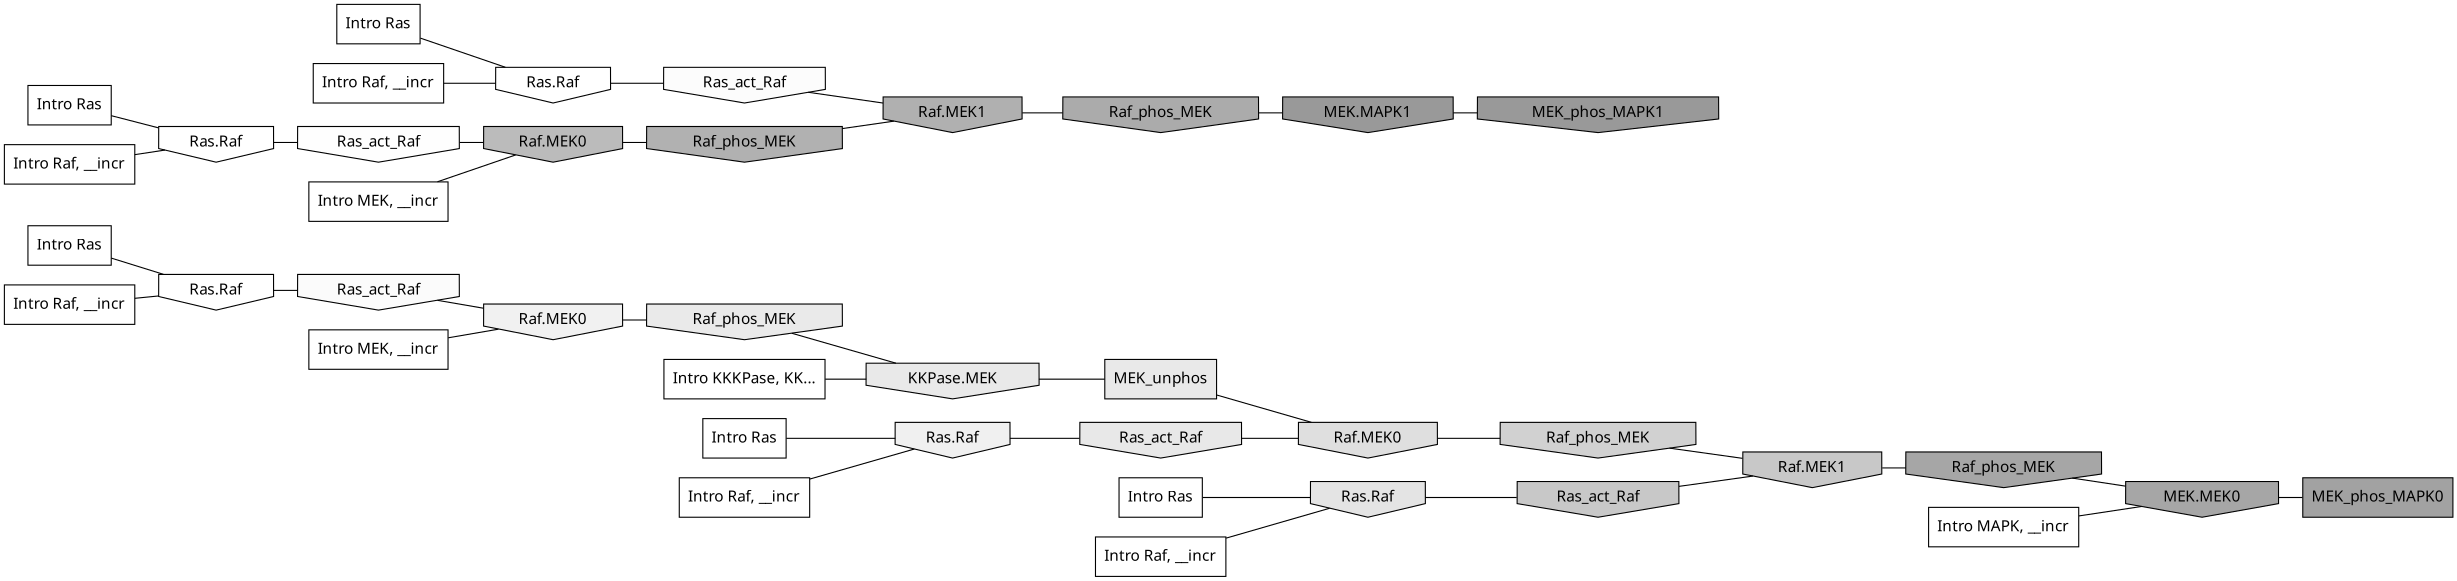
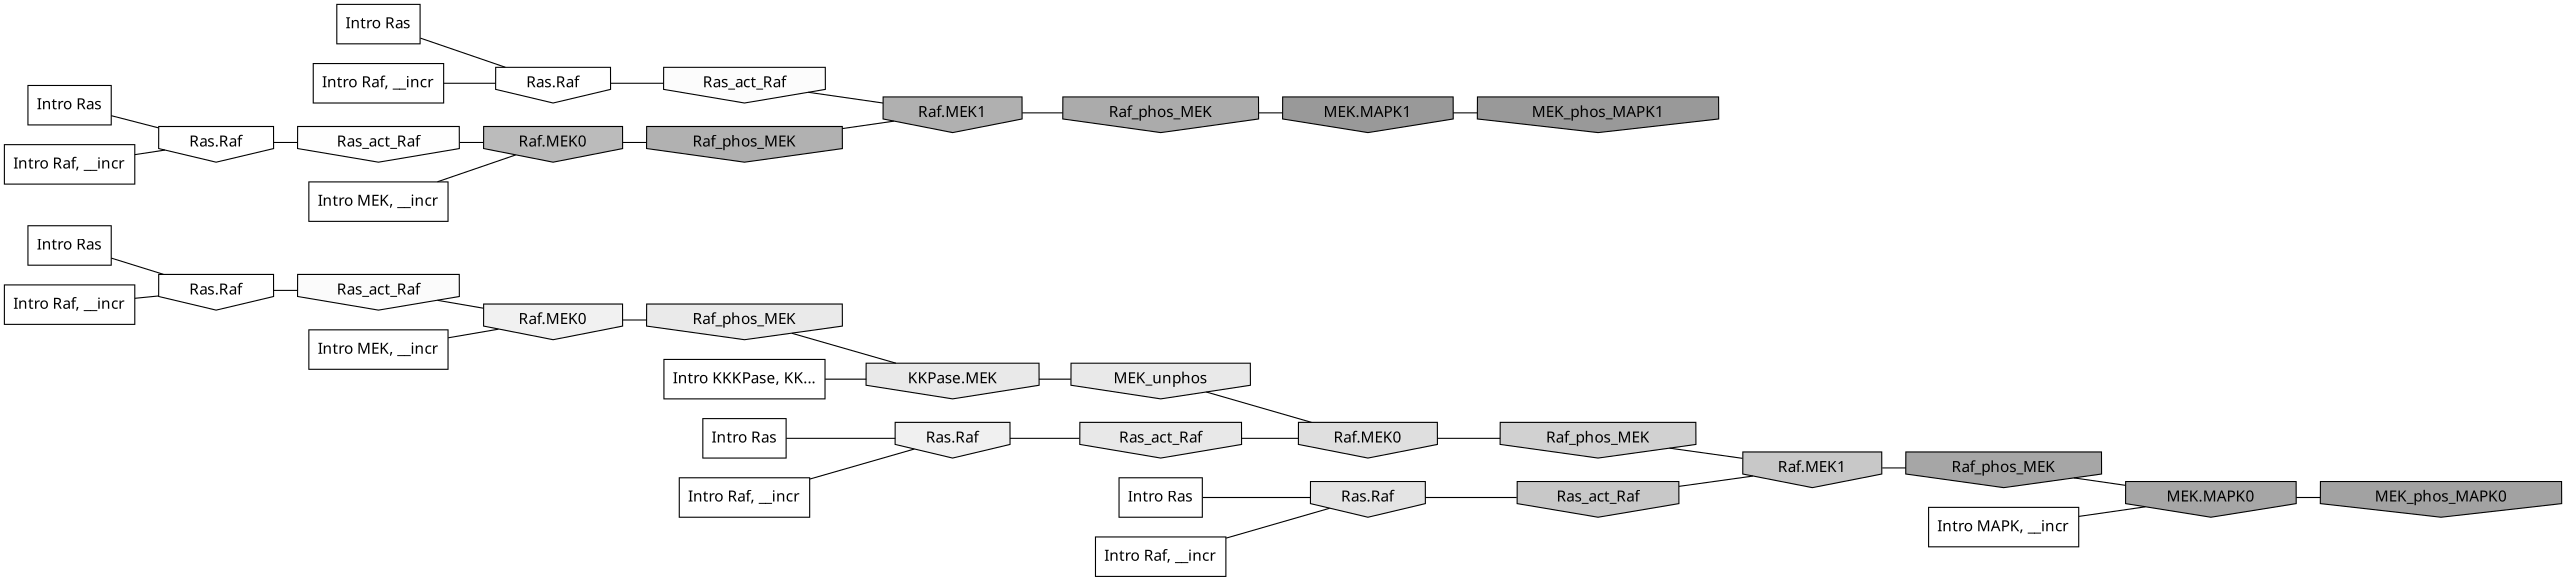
(1161, 379) -> (1161, 379)
(2202, 498) -> (2211, 498)
(2378, 498) -> (2441, 498)
